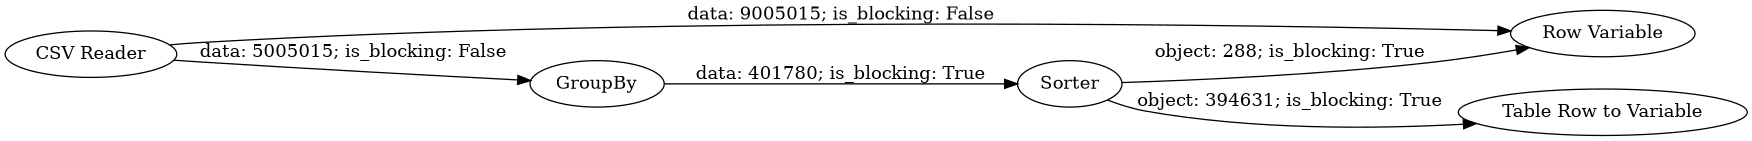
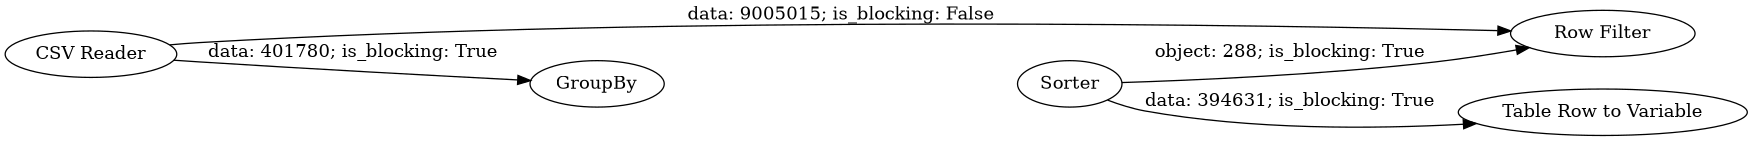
(1603, 34) -> (1603, 34)
(353, 52) -> (353, 52)
(834, 84) -> none
(1290, 101) -> (1290, 101)
